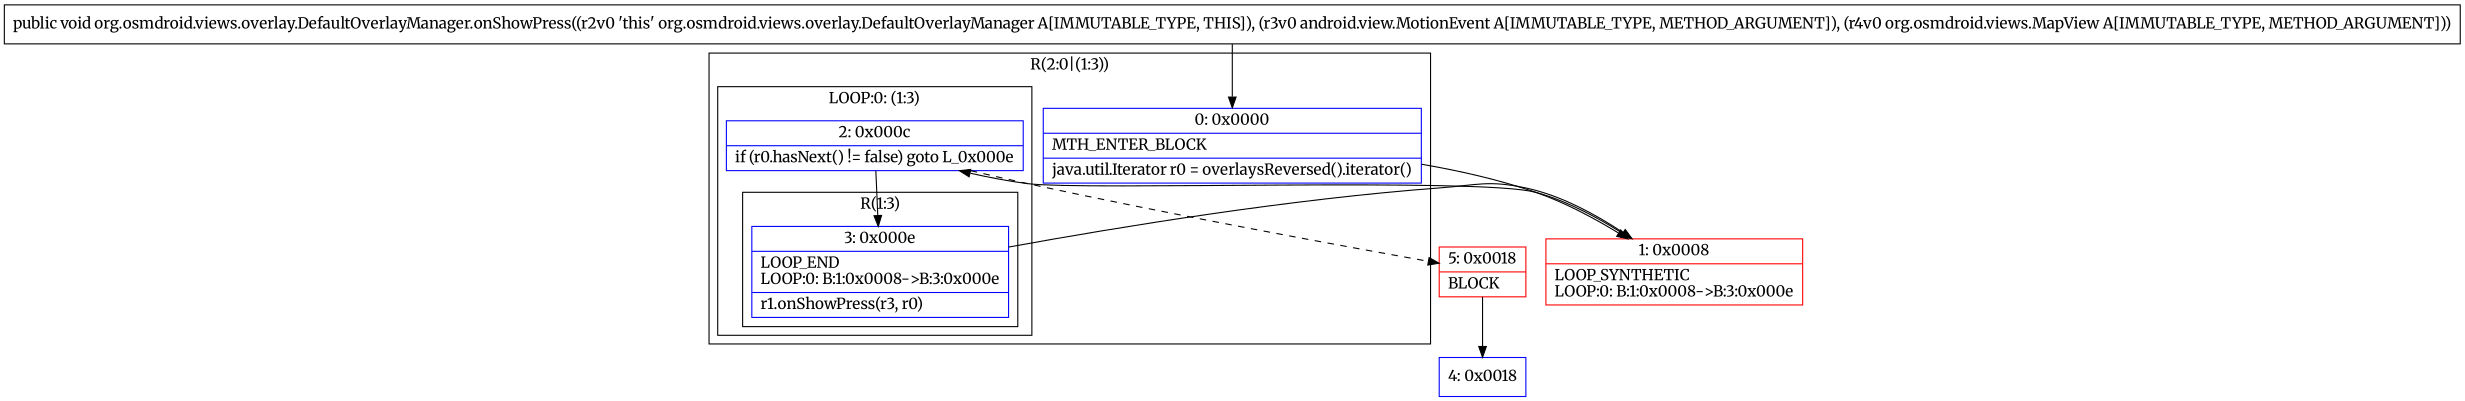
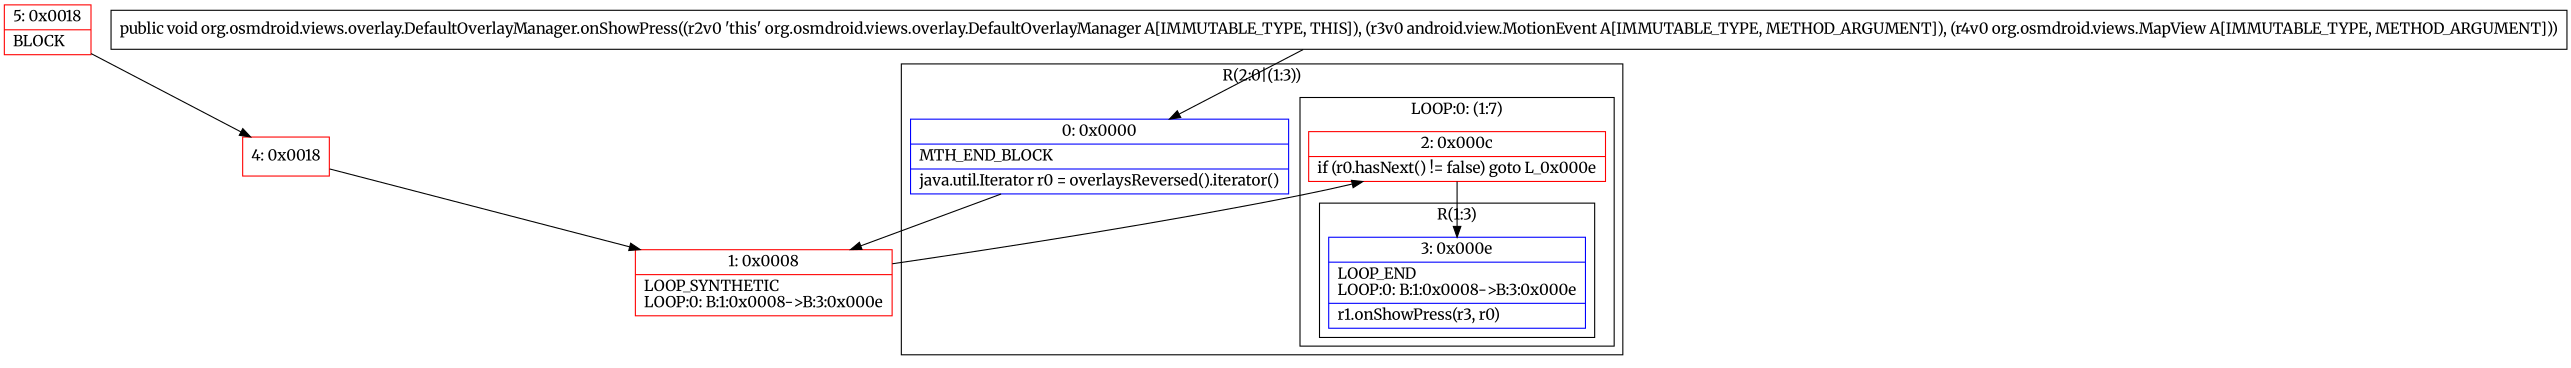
(875, 99) -> (1457, 110)
(1129, 145) -> (986, 156)
(875, 146) -> (1457, 157)
(1320, 200) -> (480, 208)
(1210, 221) -> none
(1483, 377) -> (286, 157)
